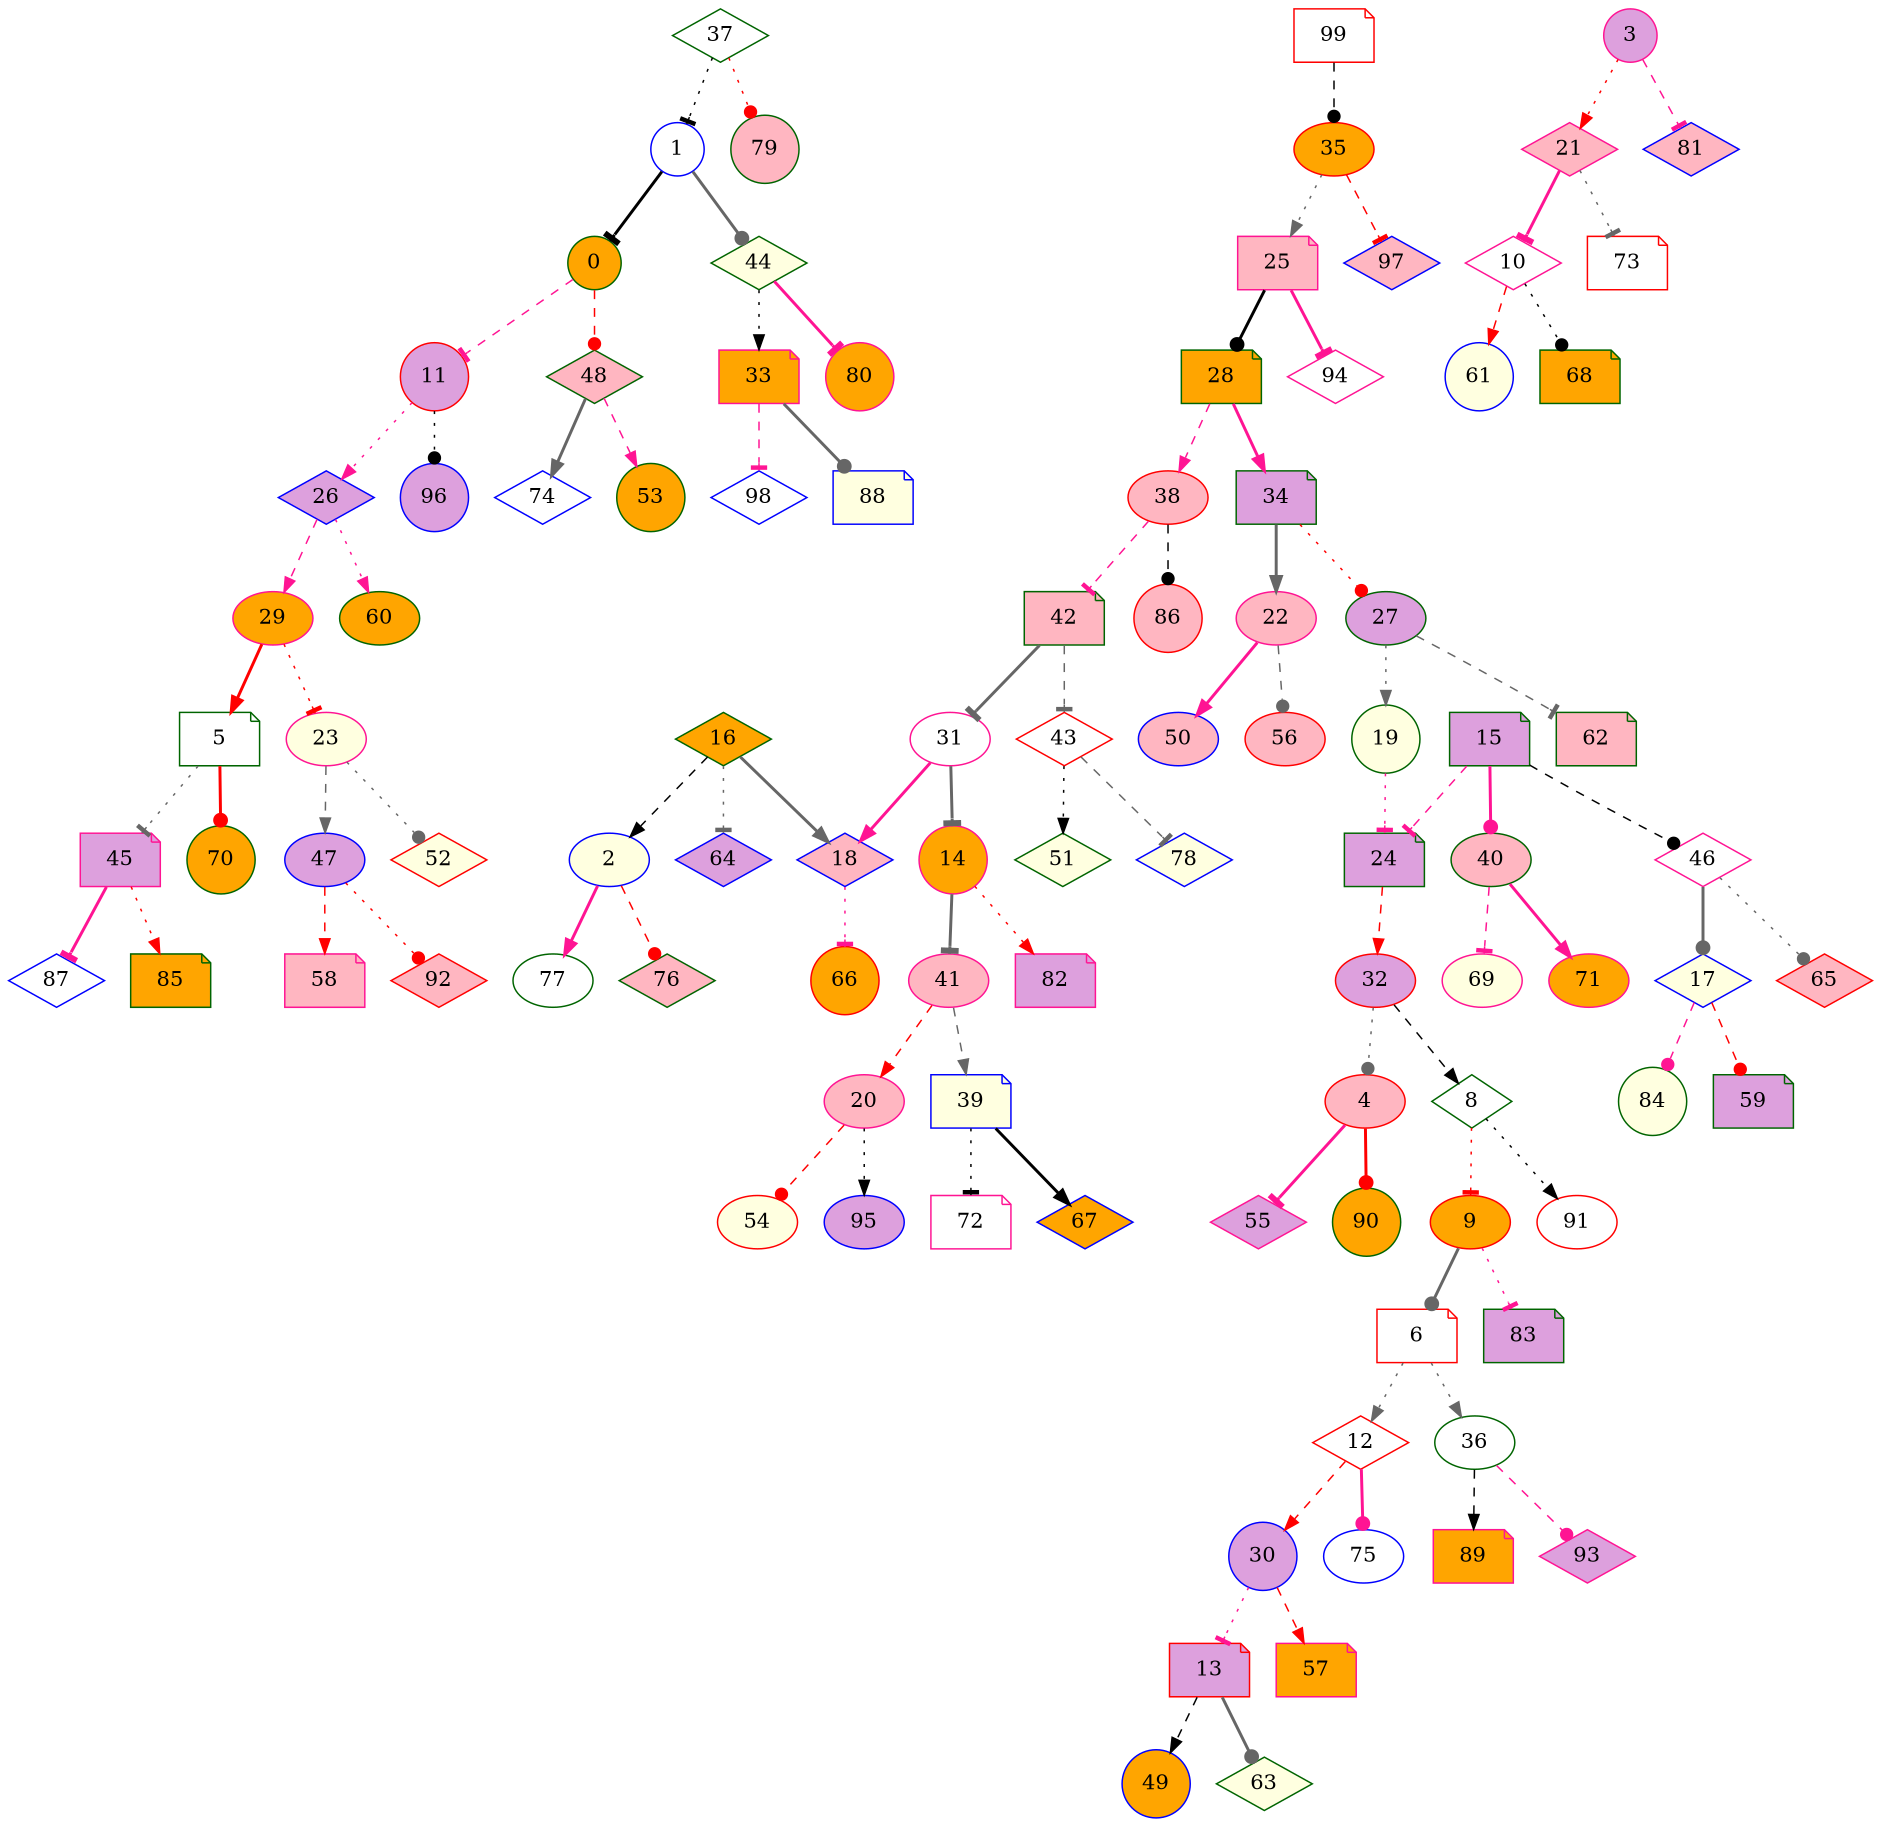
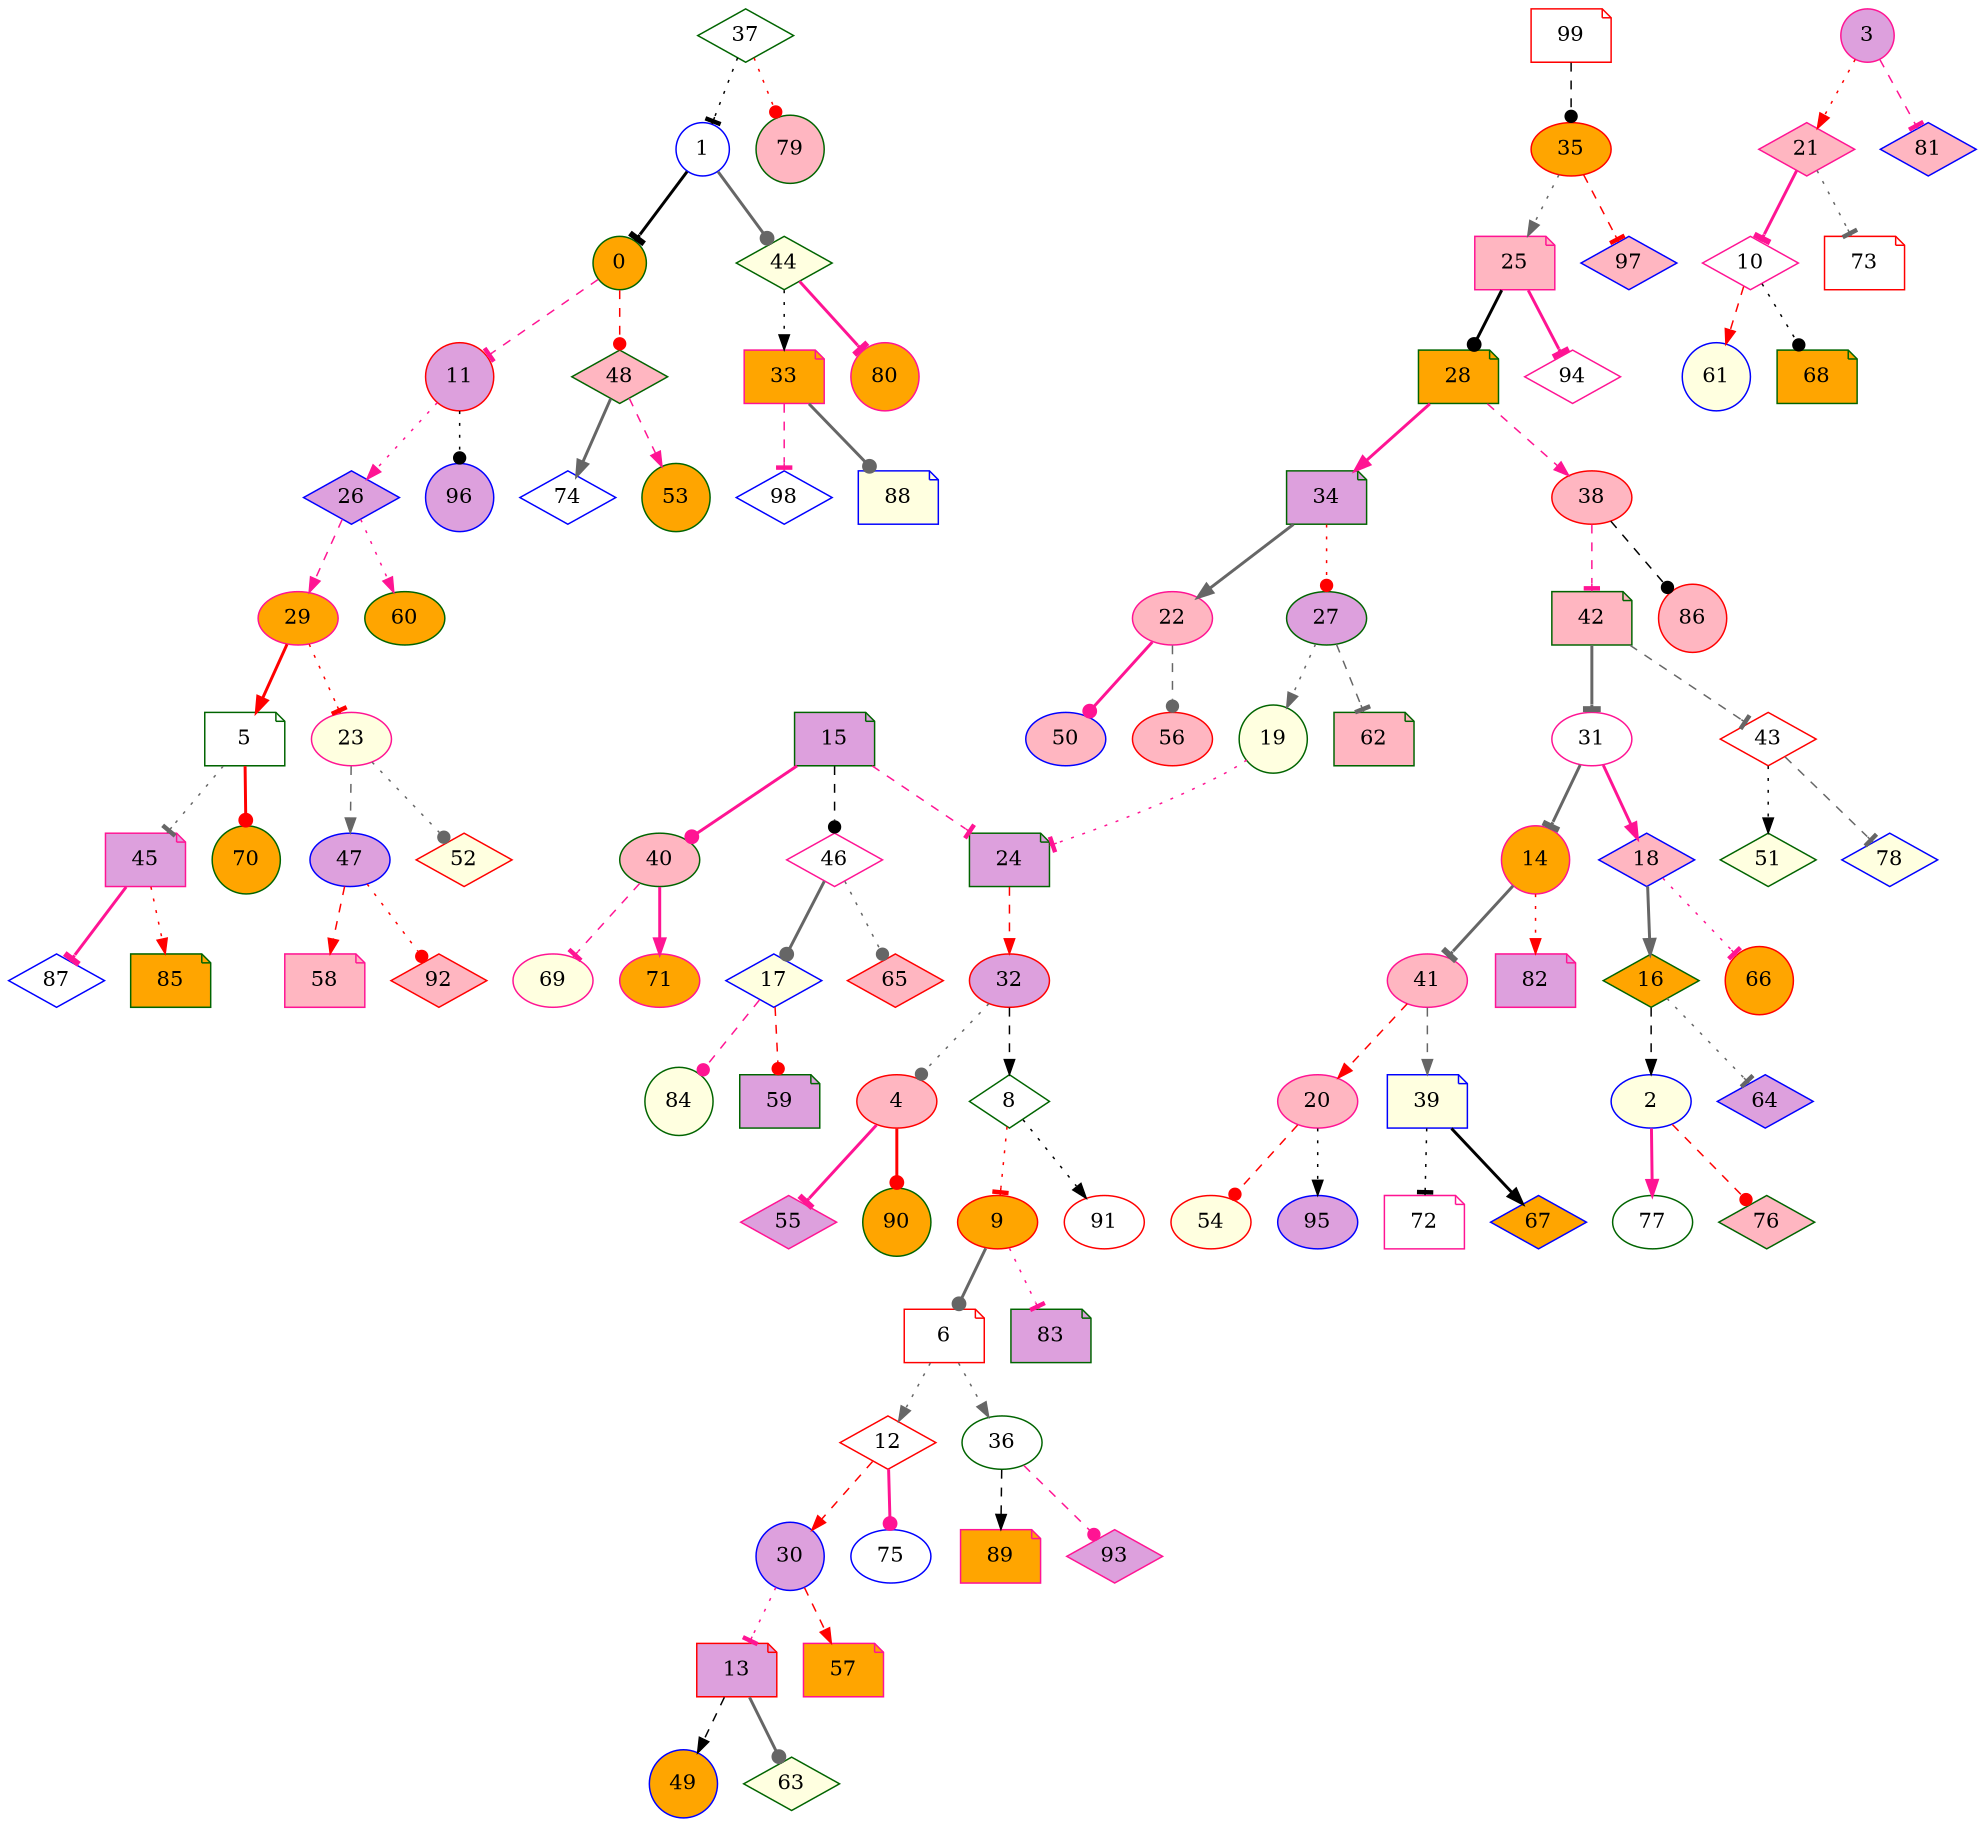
(1232, 673) -> (1123, 674)
(779, 794) -> (1649, 913)
